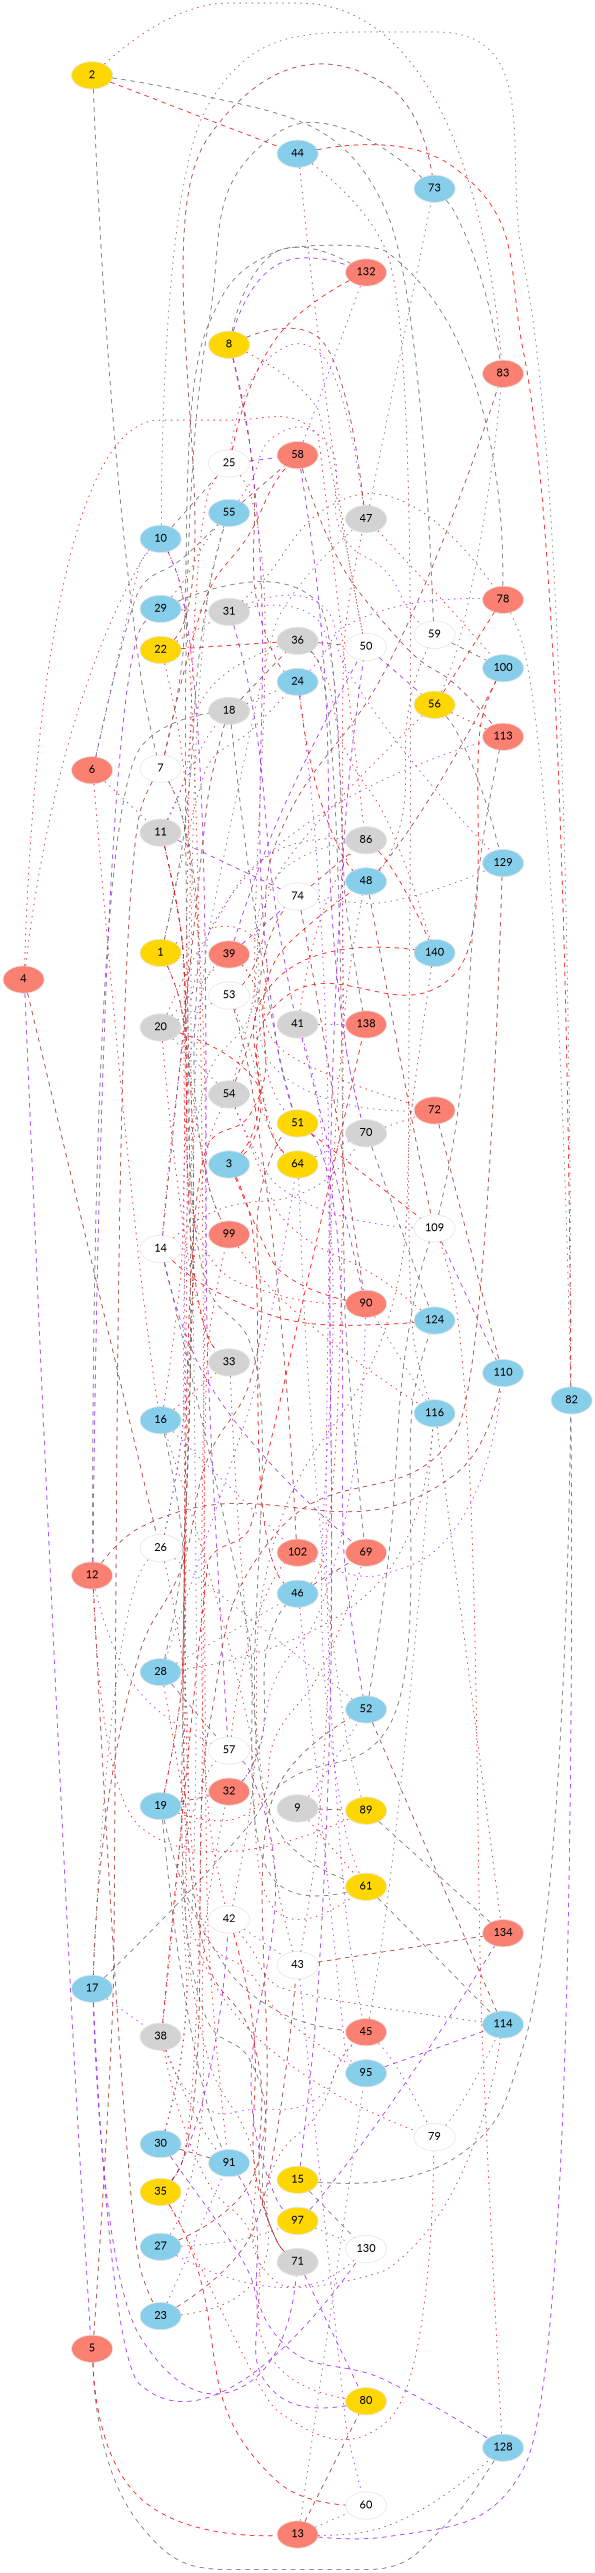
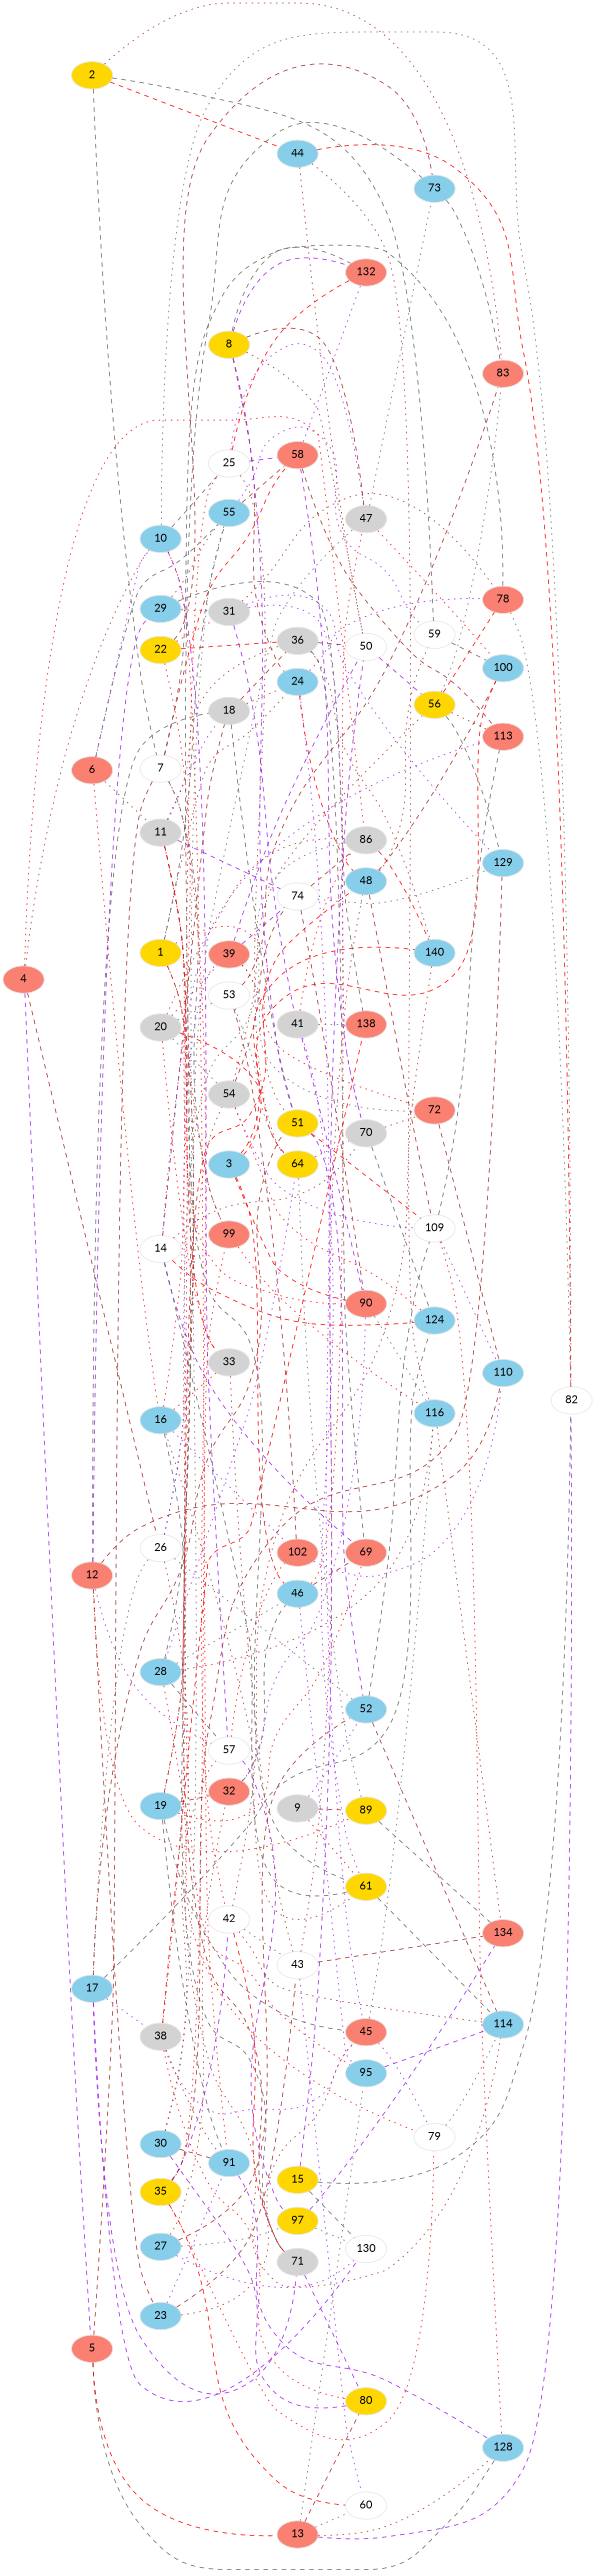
(469, 1301) -> (469, 1301)
(572, 1400) -> (572, 1400)
